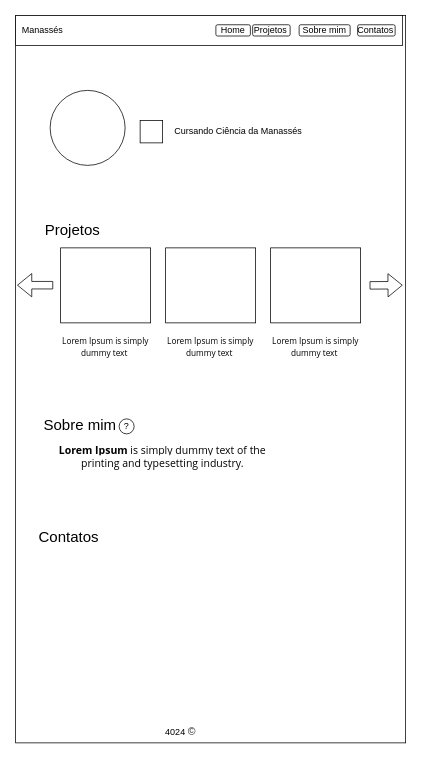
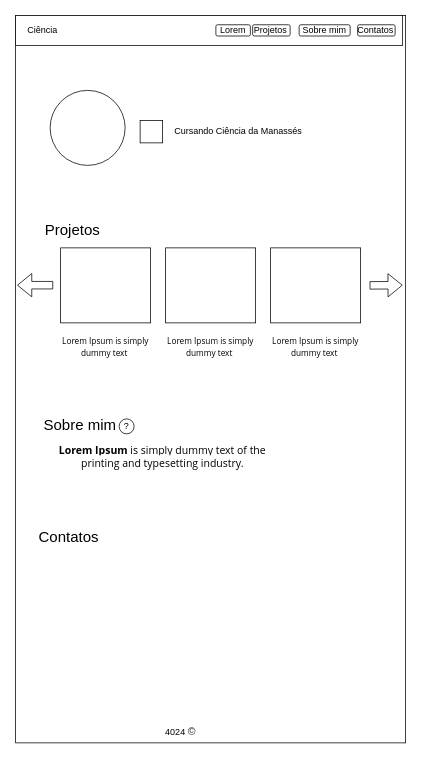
(42, 30) -> (42, 30)
(233, 30) -> (233, 30)
